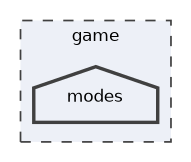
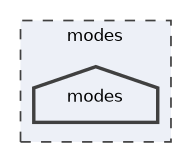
(96, 37) -> (96, 37)
